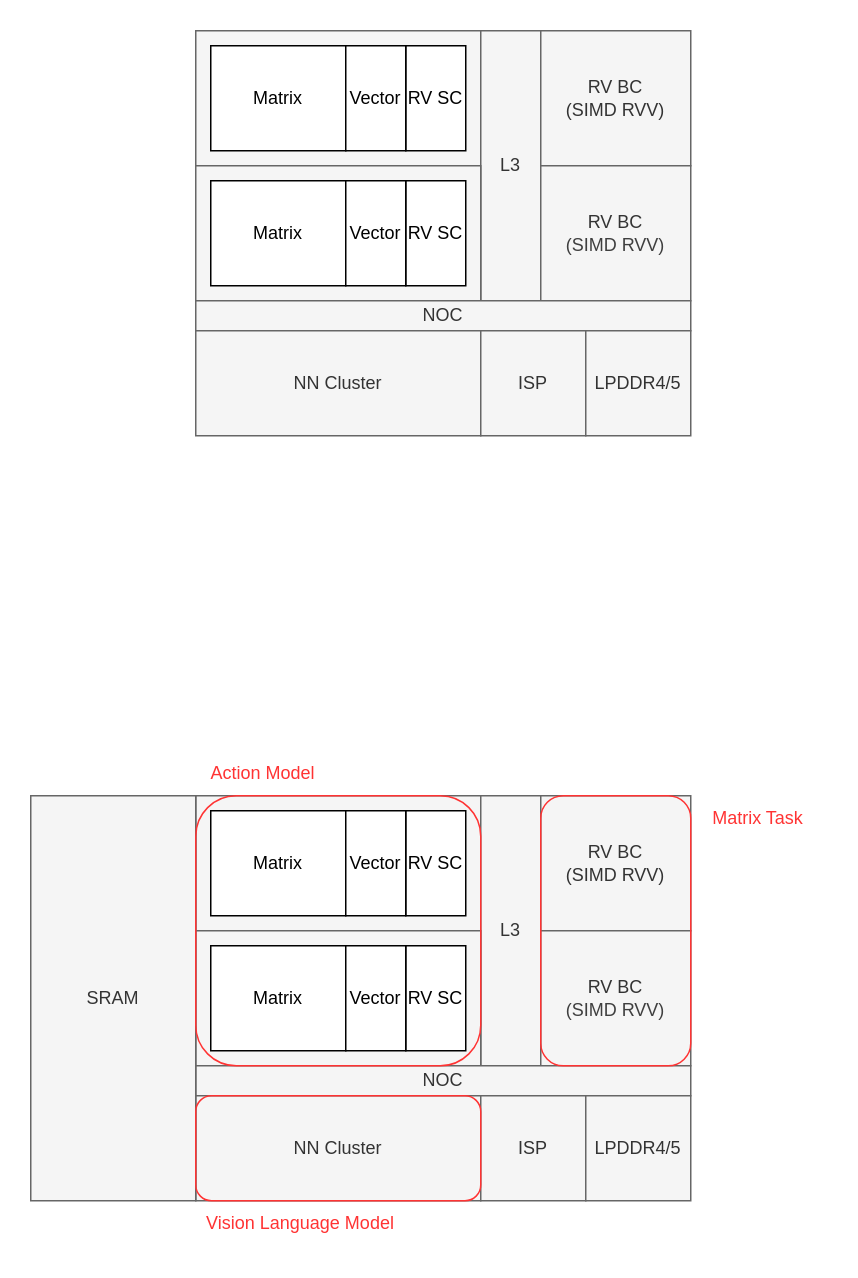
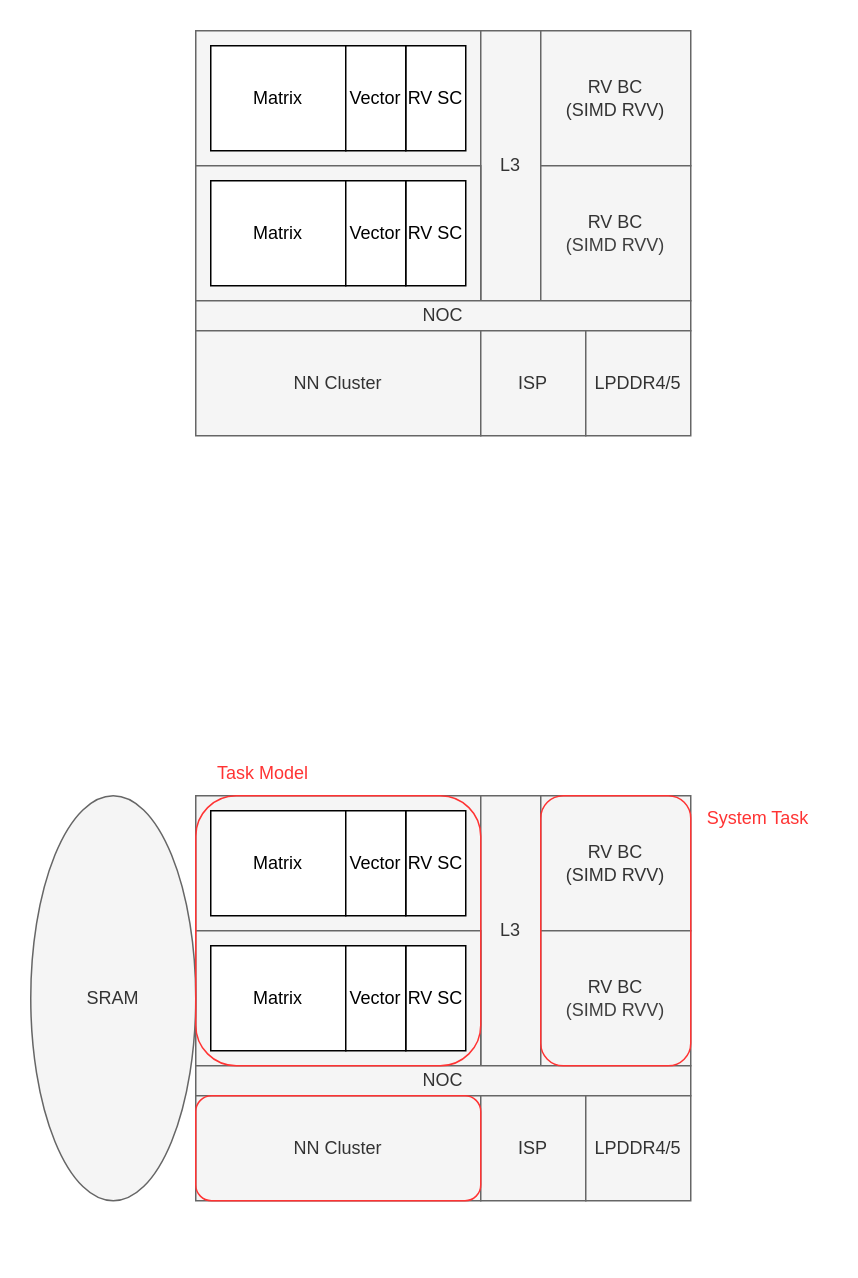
(263, 773) -> (263, 773)
(758, 818) -> (758, 818)
(113, 998) -> (113, 998)
(301, 1223) -> none
